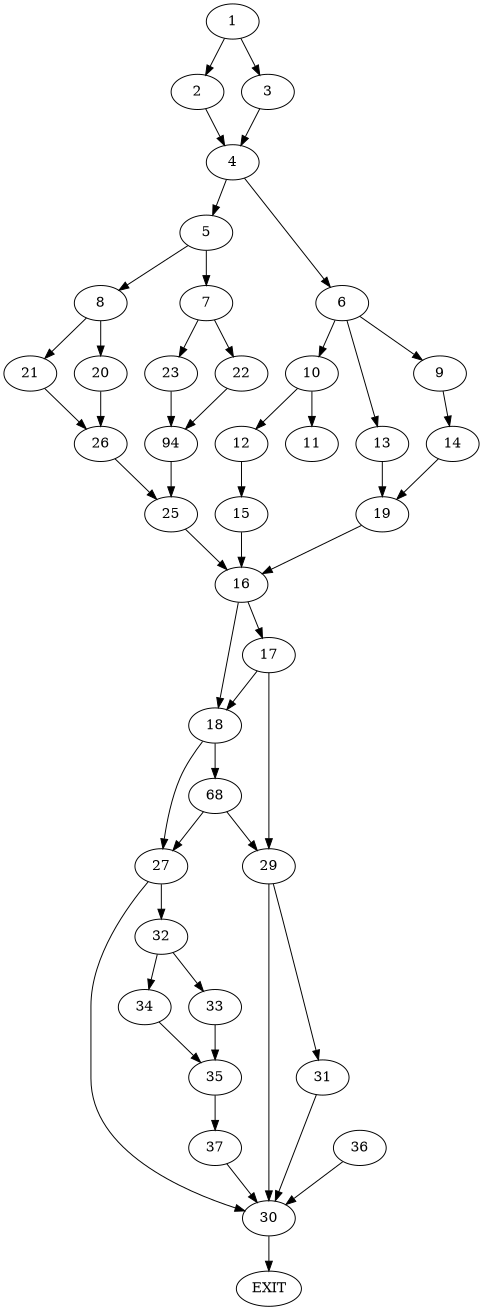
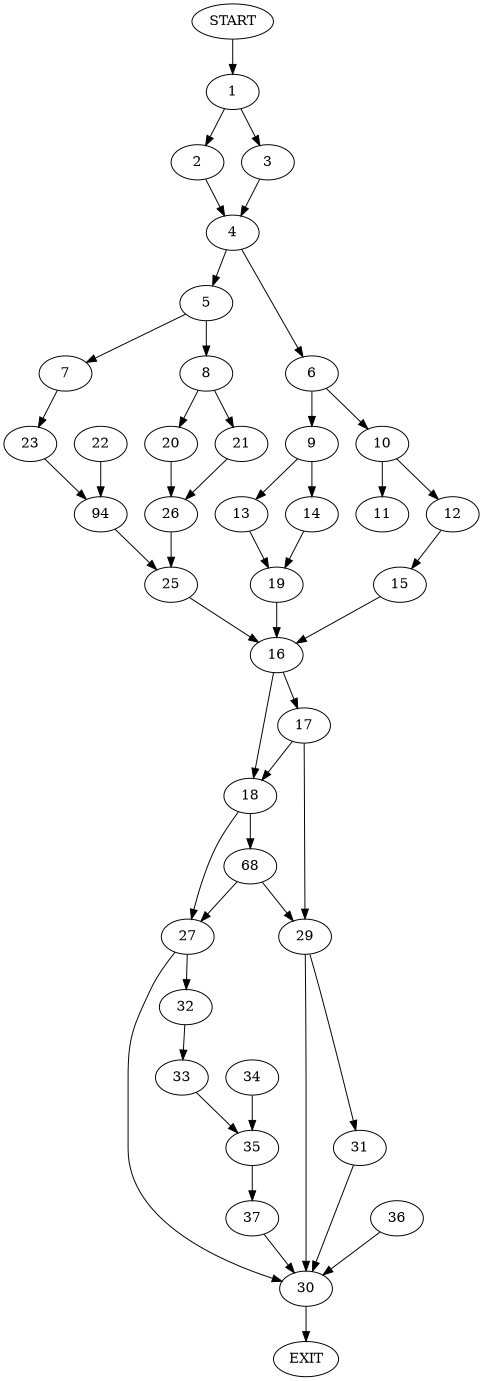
none -> (233, 22)
(222, 334) -> none
(361, 369) -> (280, 476)
(154, 967) -> none
